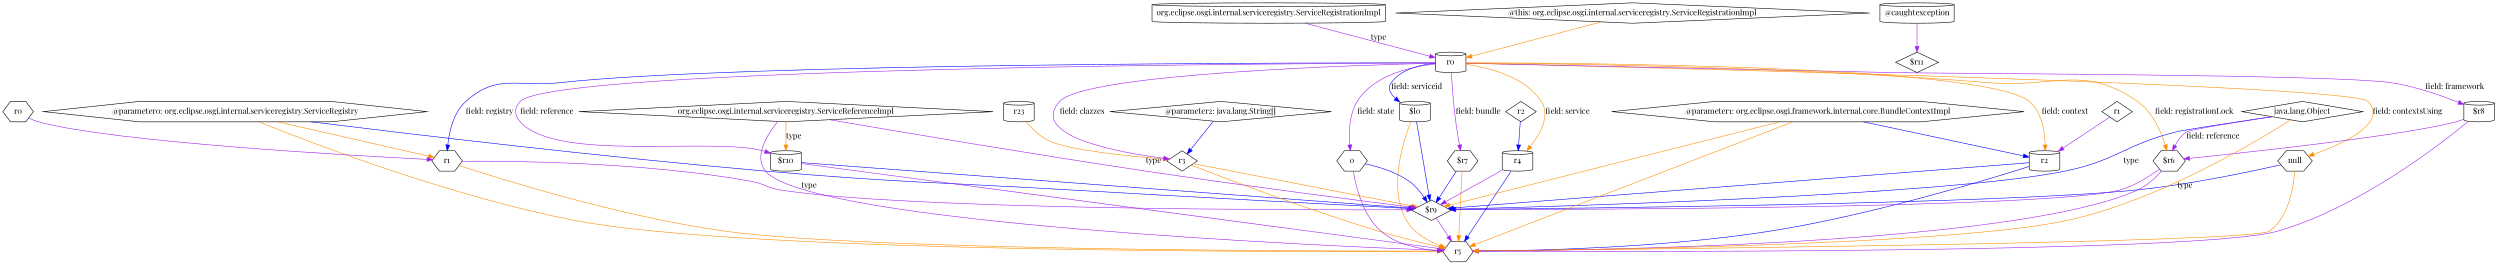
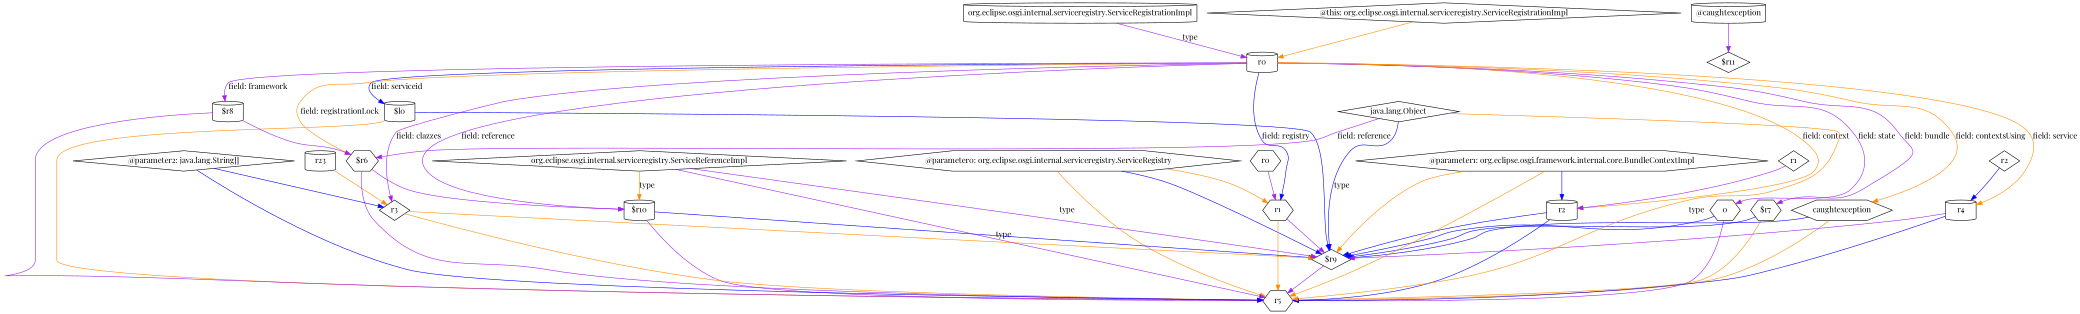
(2295, 161) -> (1842, 210)
(1811, 207) -> (492, 202)
none -> (715, 289)
